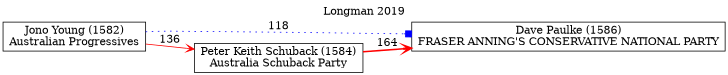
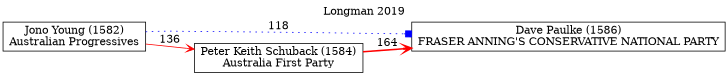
(279, 58) -> (279, 58)
